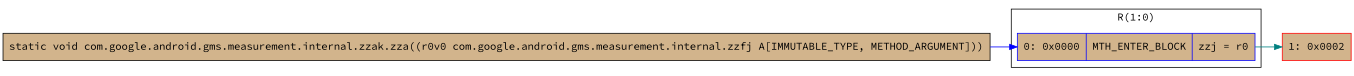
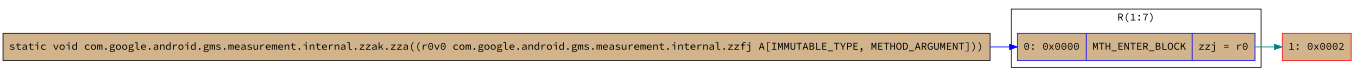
(1136, 18) -> (1136, 18)
